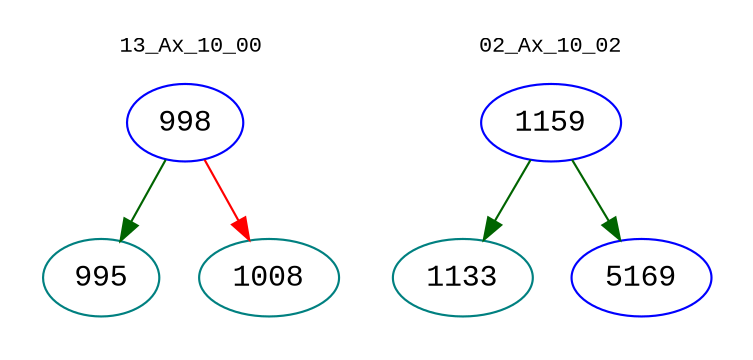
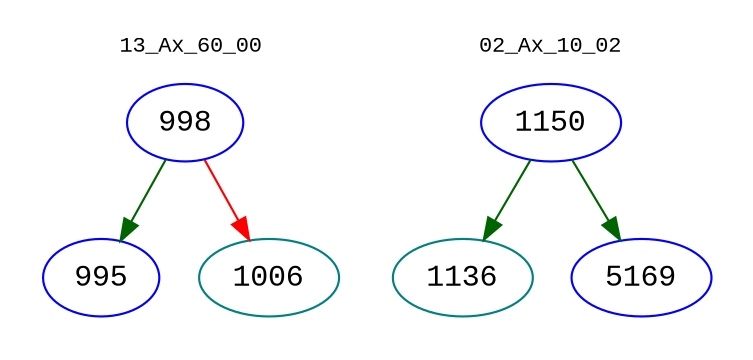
(192, 46) -> (192, 46)
(551, 123) -> (551, 123)
(101, 278) -> (101, 278)
(269, 278) -> (269, 278)
(463, 278) -> (463, 278)
